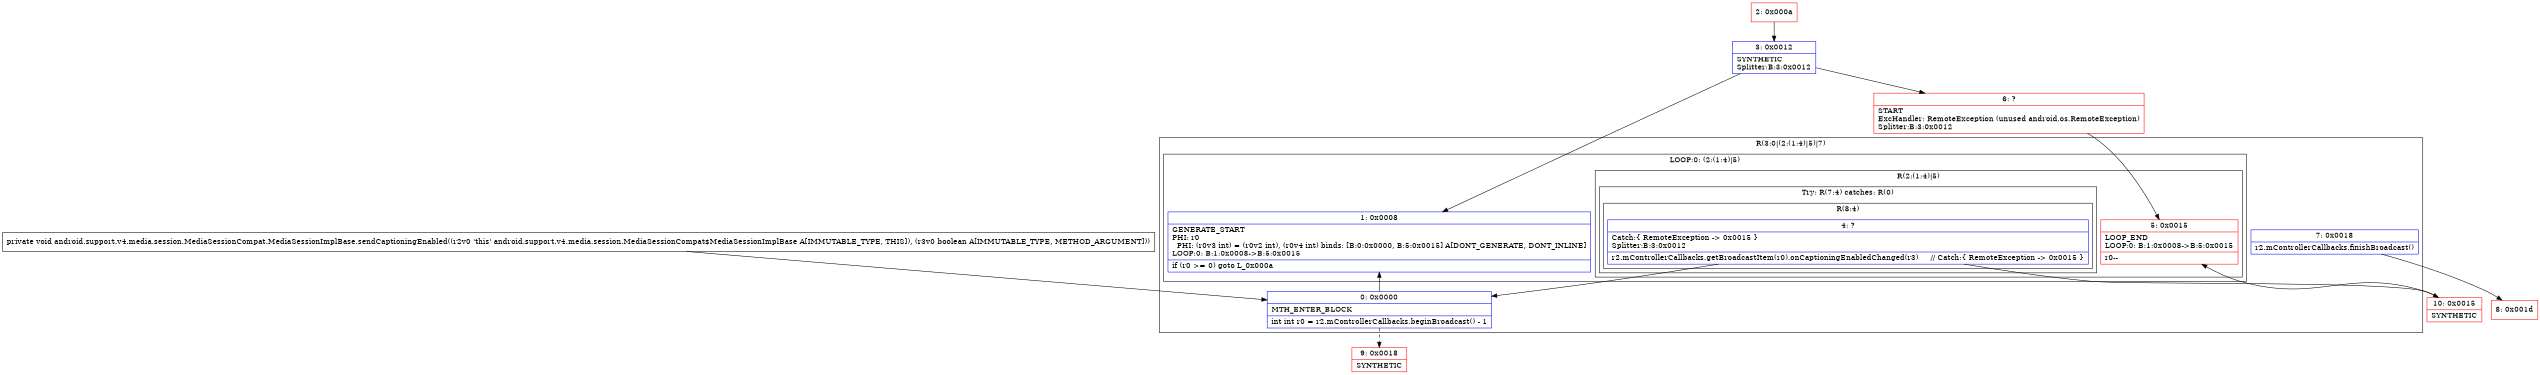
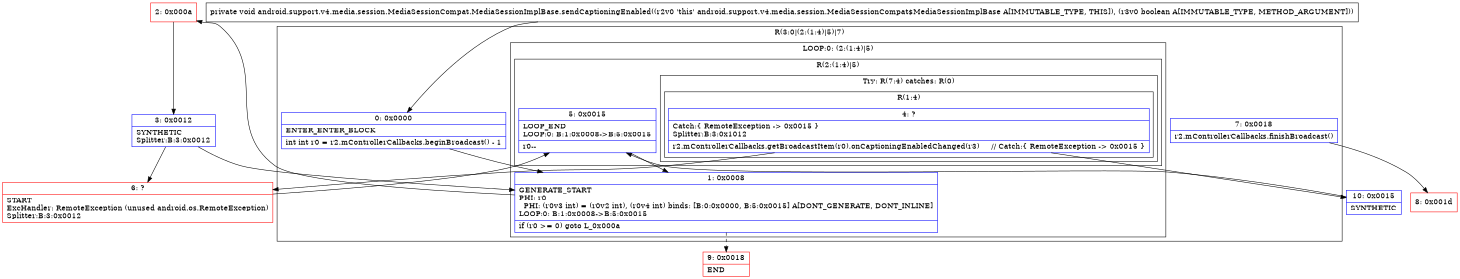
none -> (647, 161)
none -> (338, 181)
(1848, 209) -> (909, 98)
(2169, 242) -> (587, 131)
(1649, 246) -> (710, 134)
(1580, 285) -> (514, 172)
(1312, 310) -> (331, 130)
(2454, 310) -> (1374, 202)
(1379, 336) -> (726, 240)
(1379, 365) -> (716, 270)
